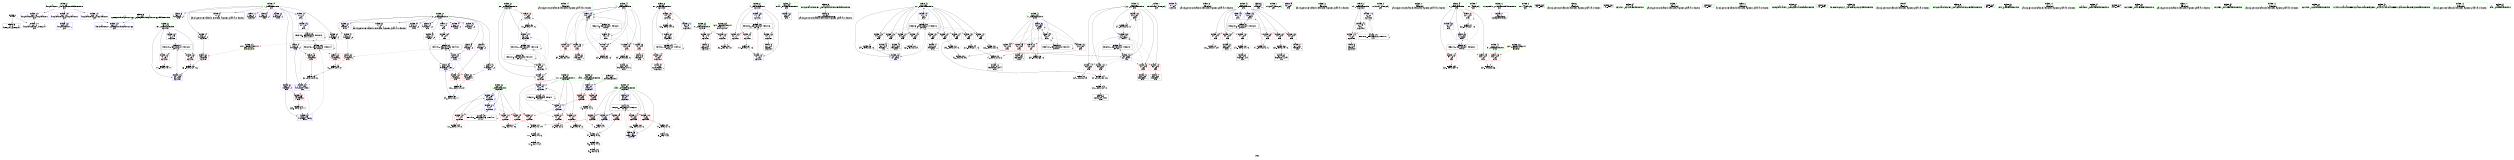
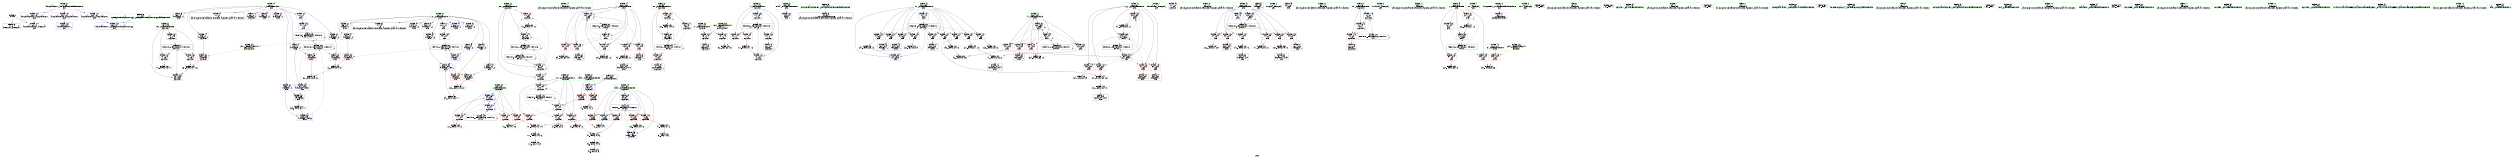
(924, 8) -> (924, 8)
(1031, 49) -> (1031, 49)
